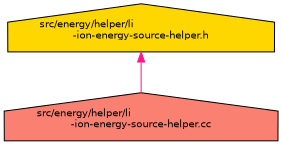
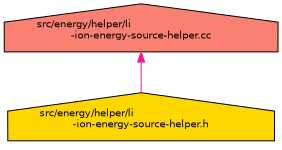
(141, 78) -> (141, 78)
